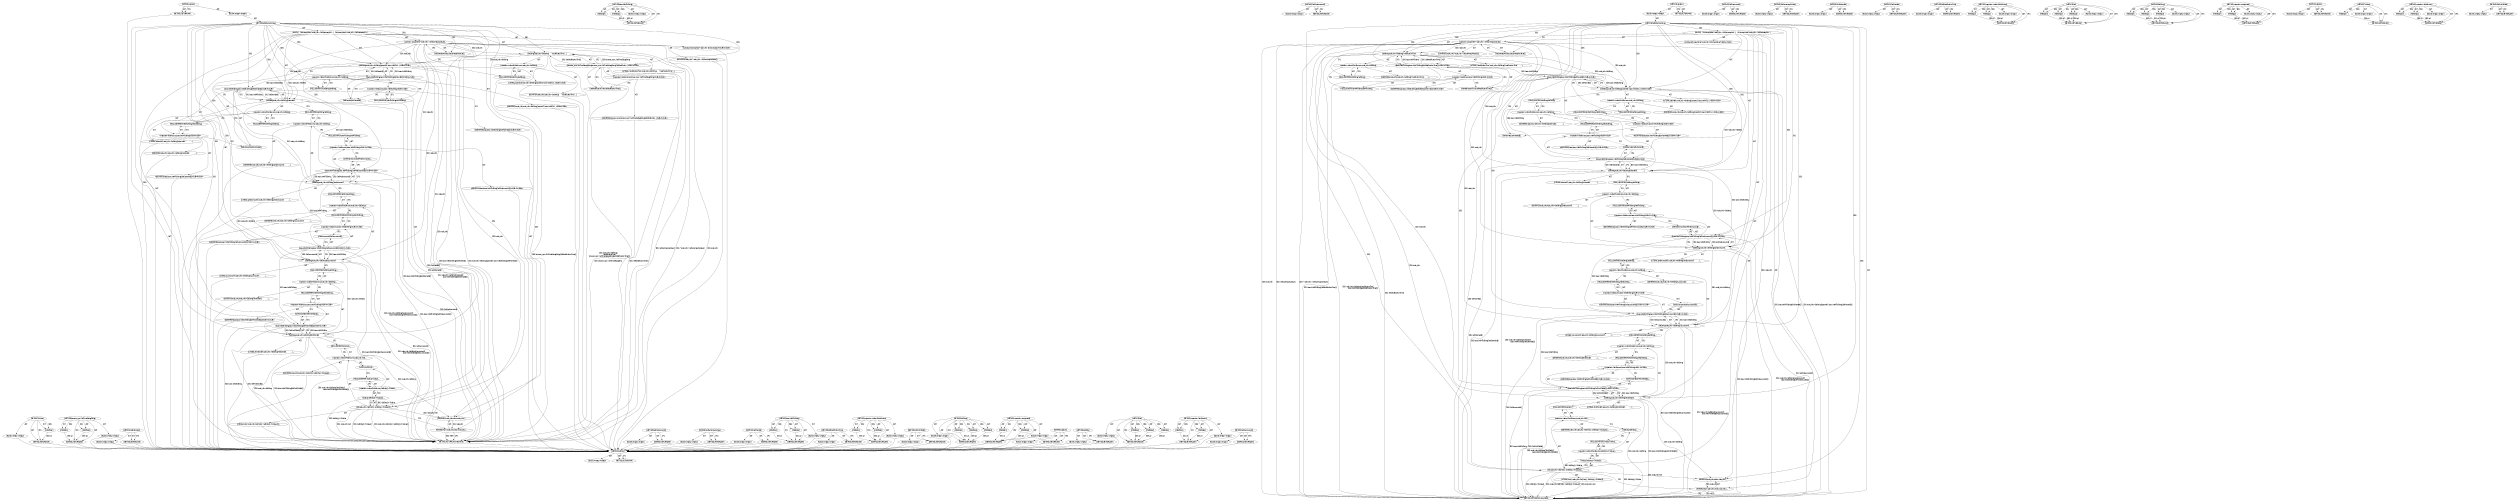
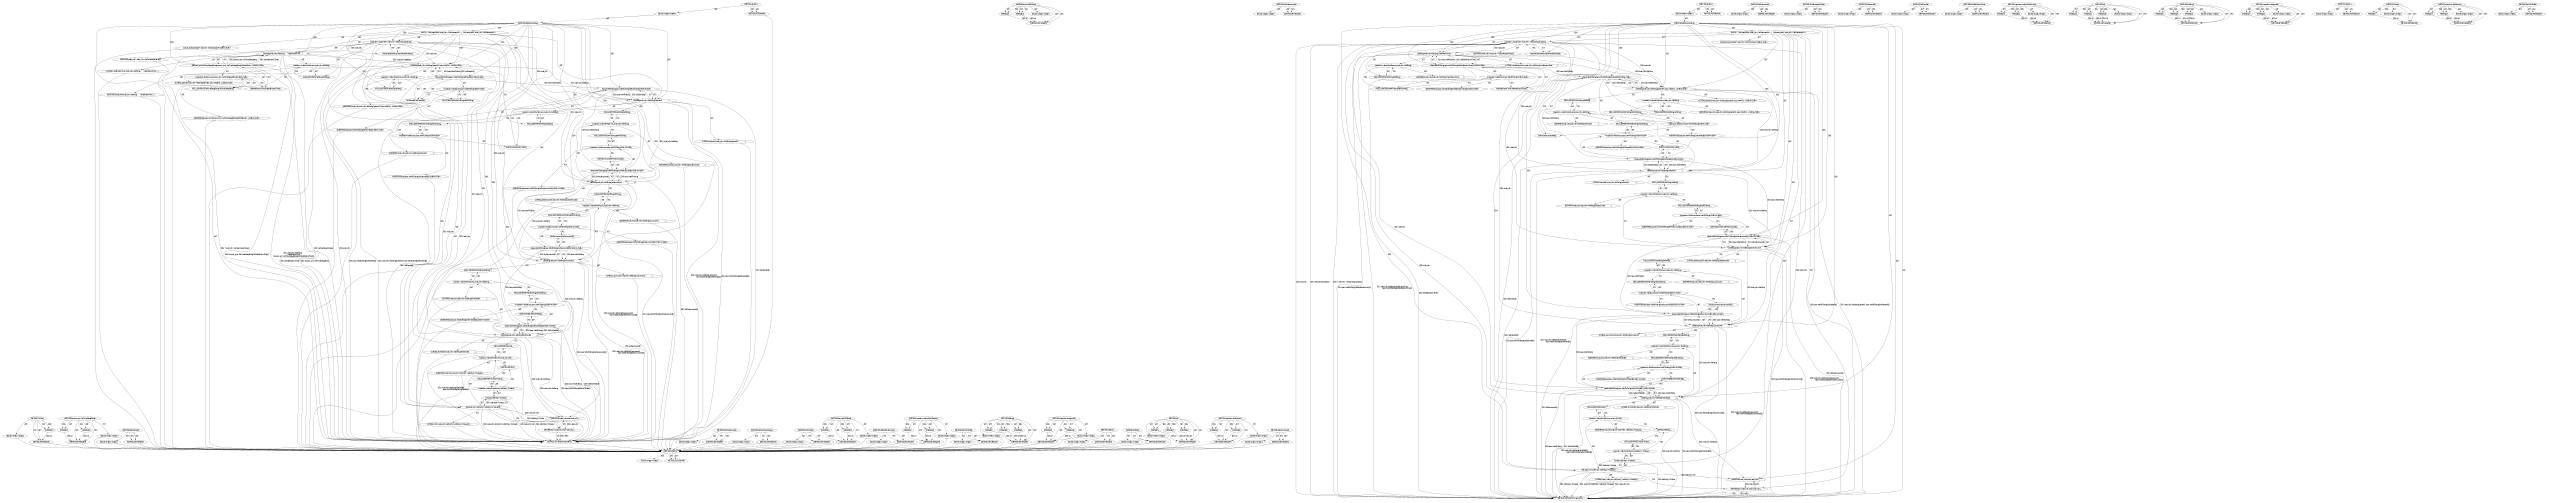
none -> (213, 89)
